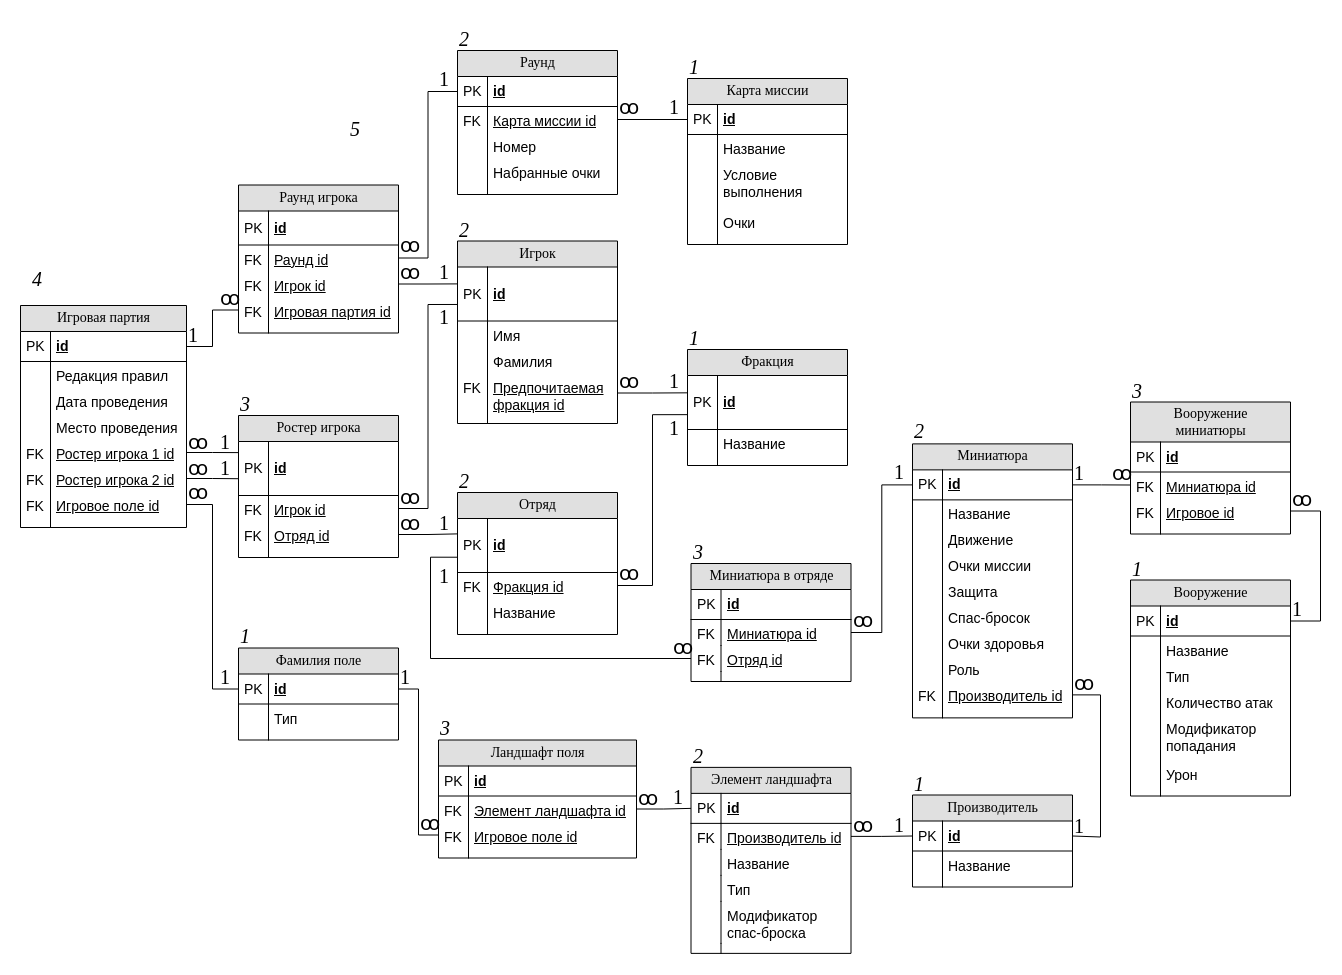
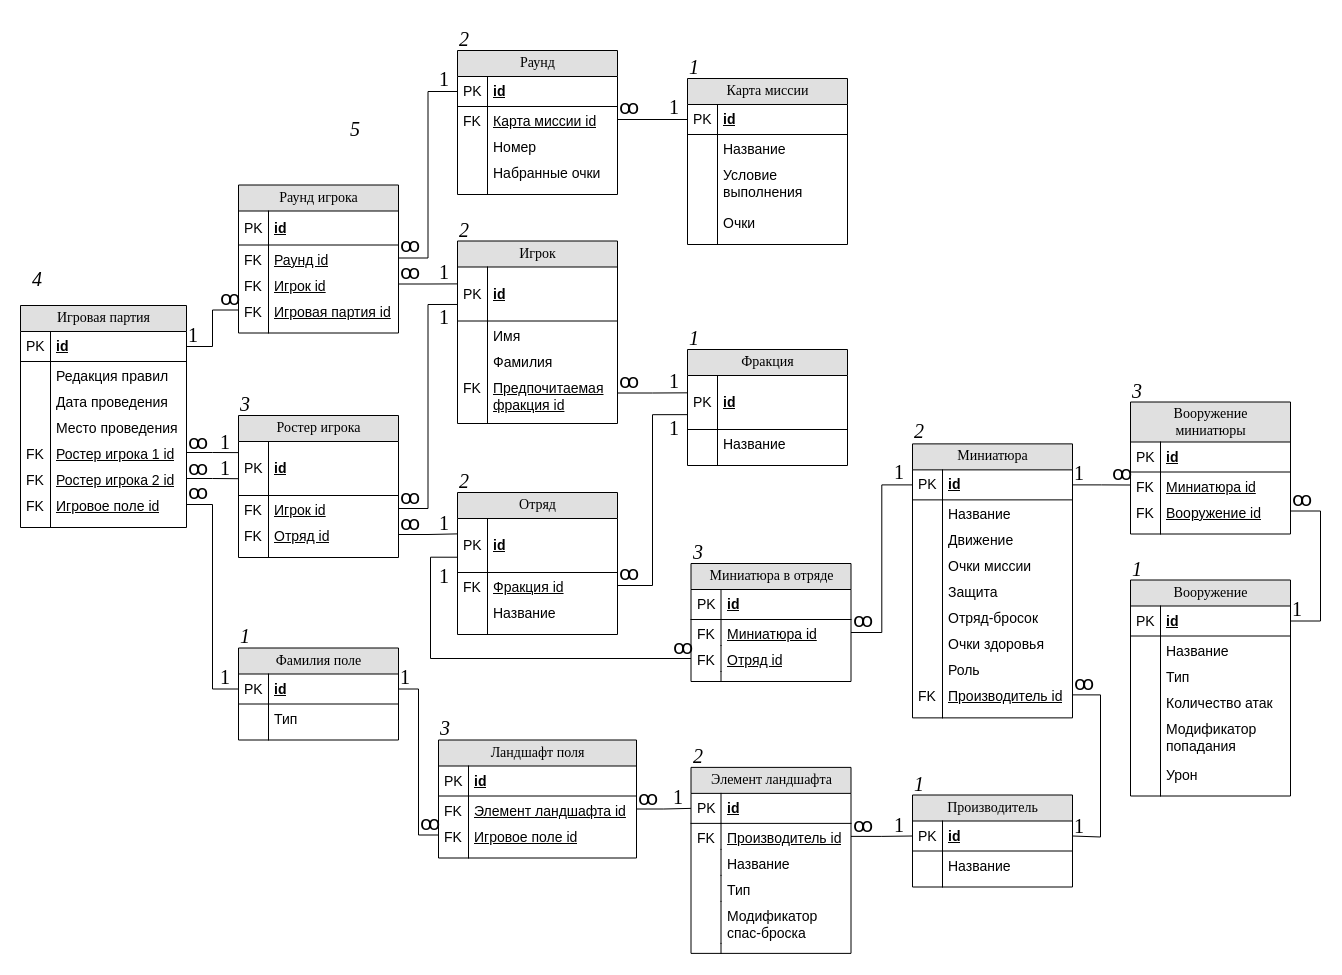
(1202, 514) -> (1214, 514)
(992, 619) -> (996, 619)
